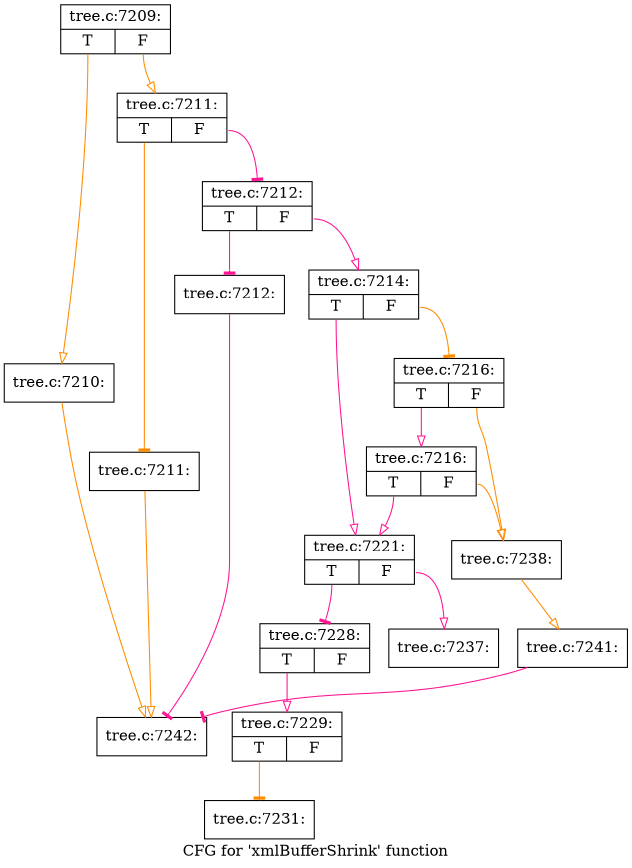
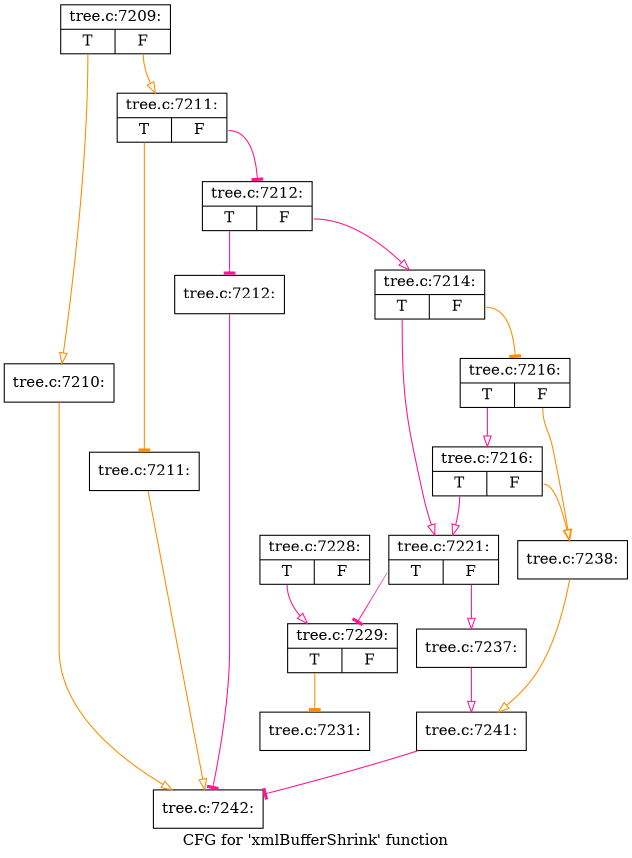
(330, 602) -> (373, 596)
none -> (471, 684)
